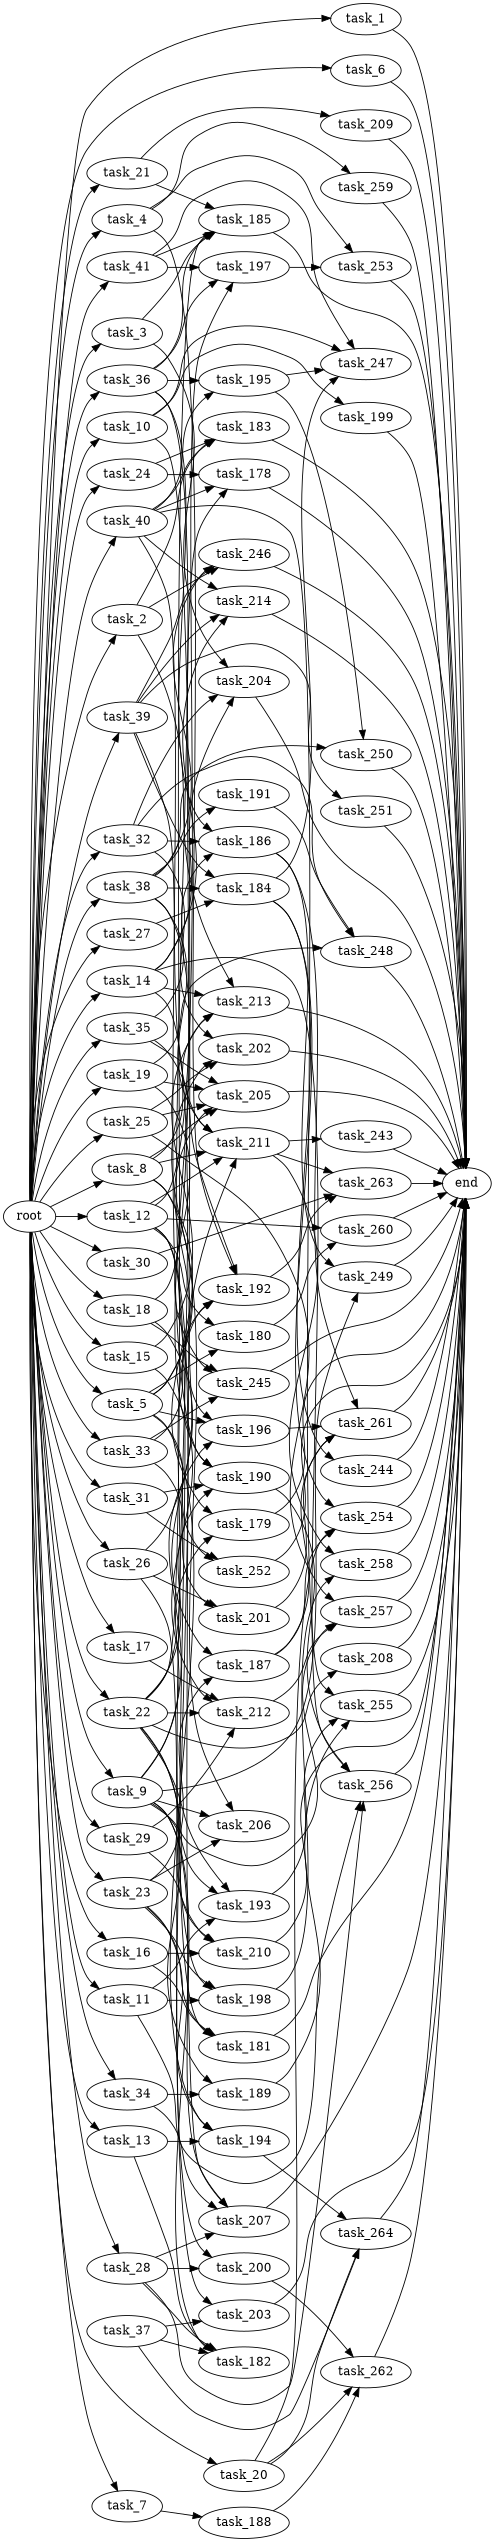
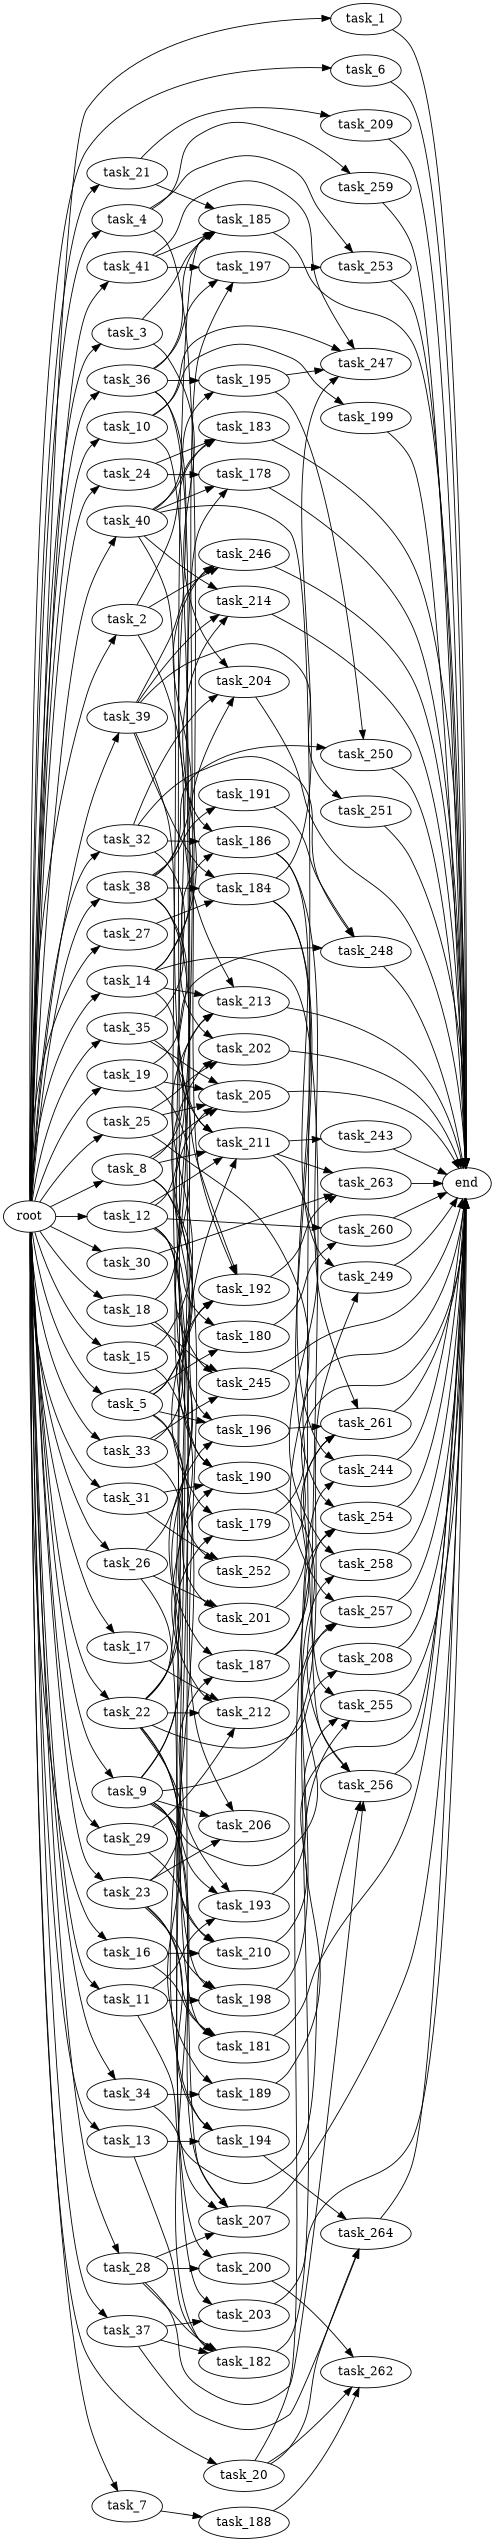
none -> (48, 1911)
none -> (306, 1965)
(436, 2047) -> none
